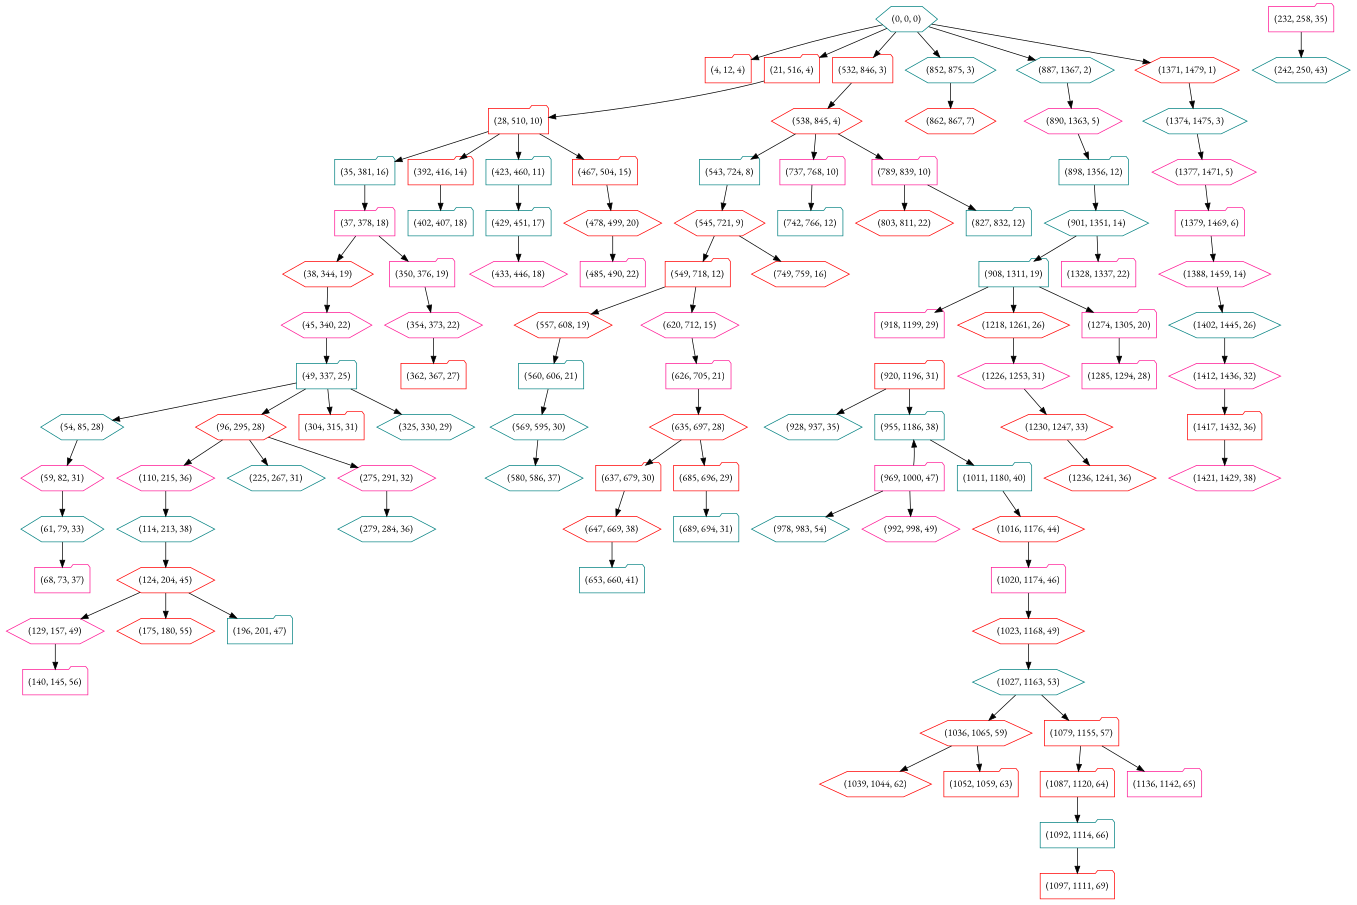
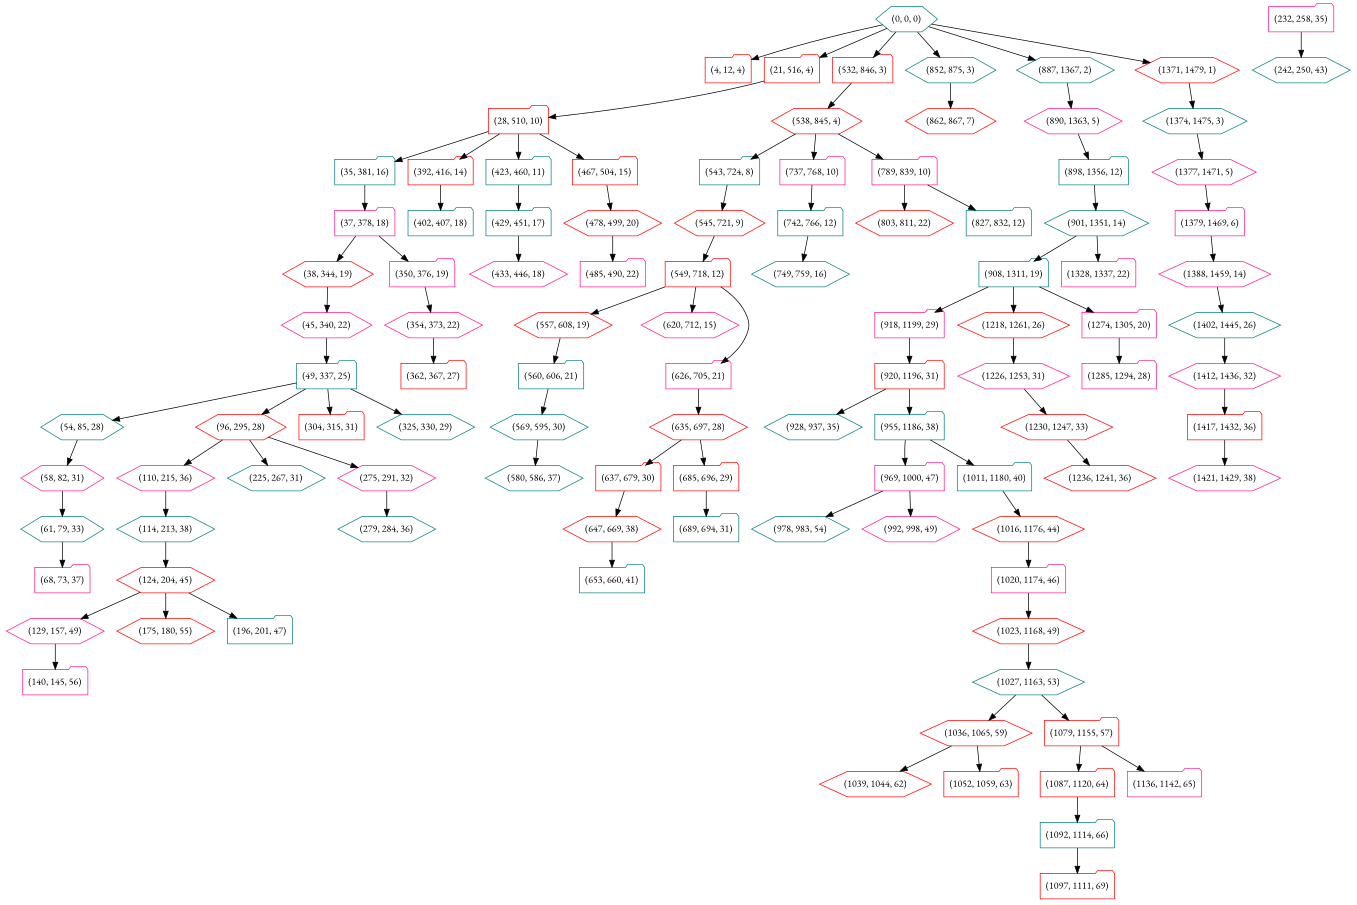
(757, 247) -> (806, 245)
(800, 274) -> (800, 274)
(694, 347) -> (748, 321)
none -> (910, 347)
(914, 456) -> (905, 449)
(62, 478) -> (62, 478)
